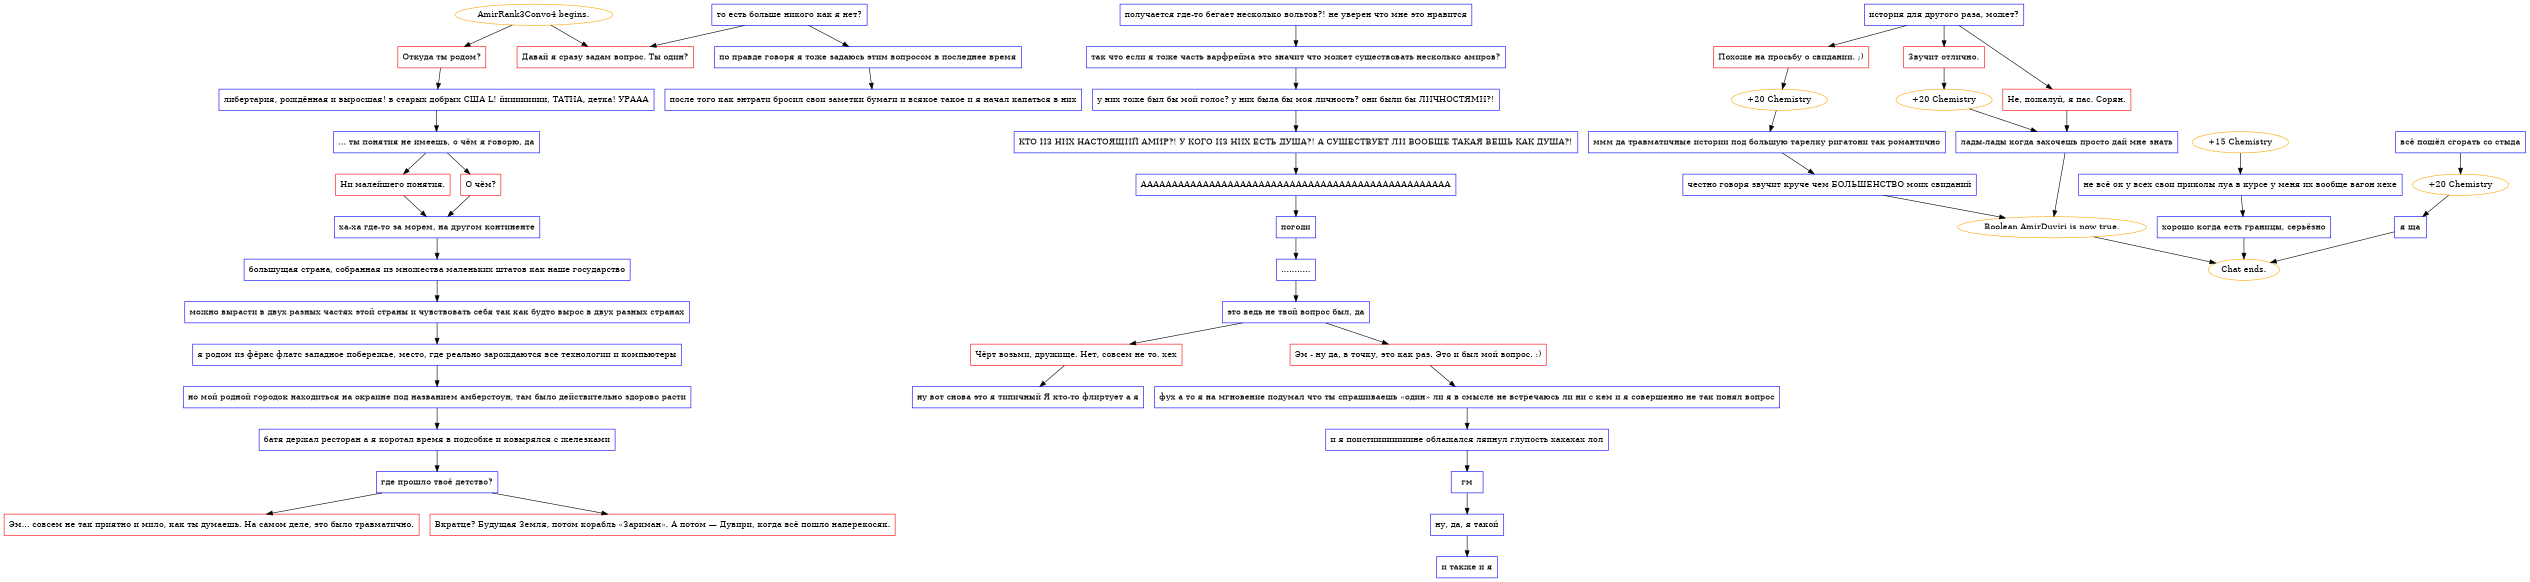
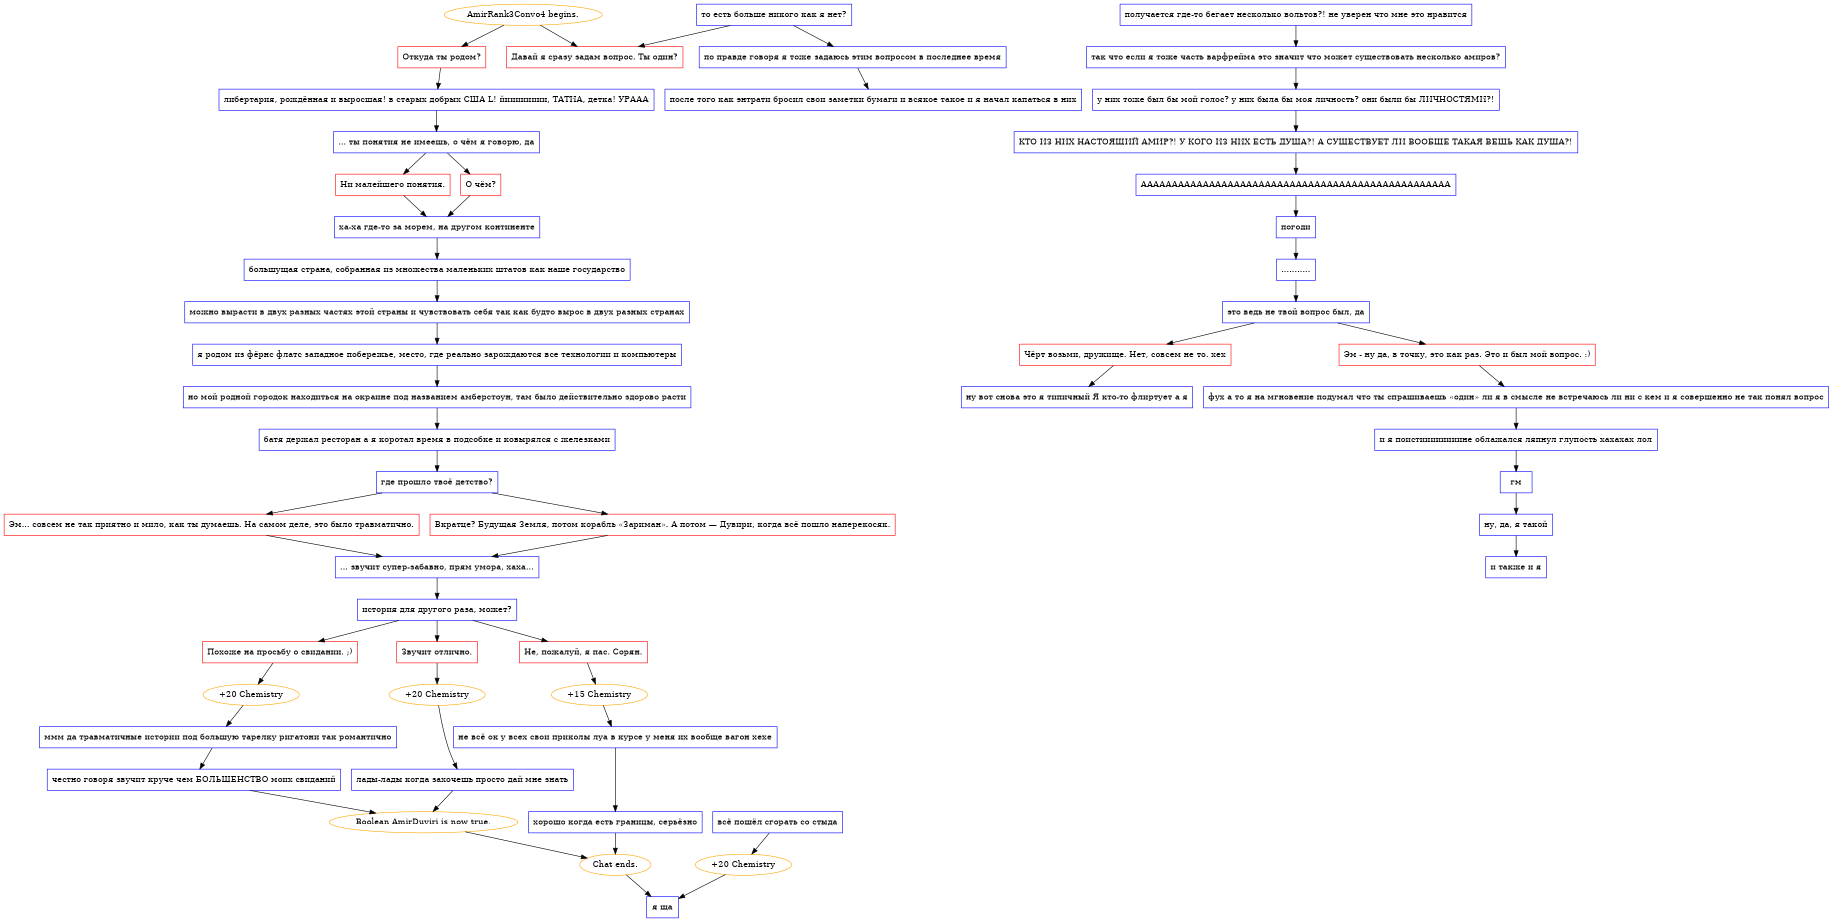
(2067, 118) -> (590, 671)
(2335, 246) -> (636, 884)
none -> (437, 567)
